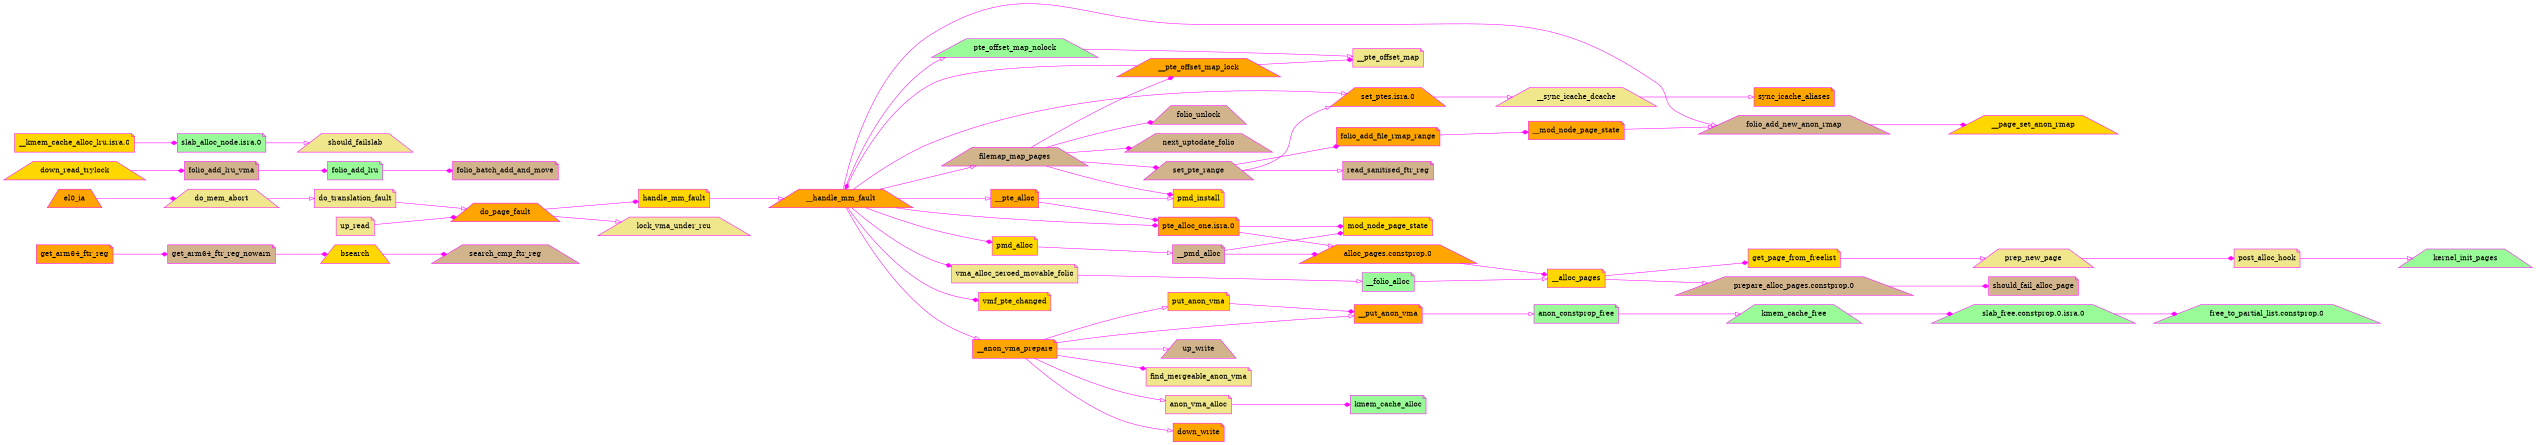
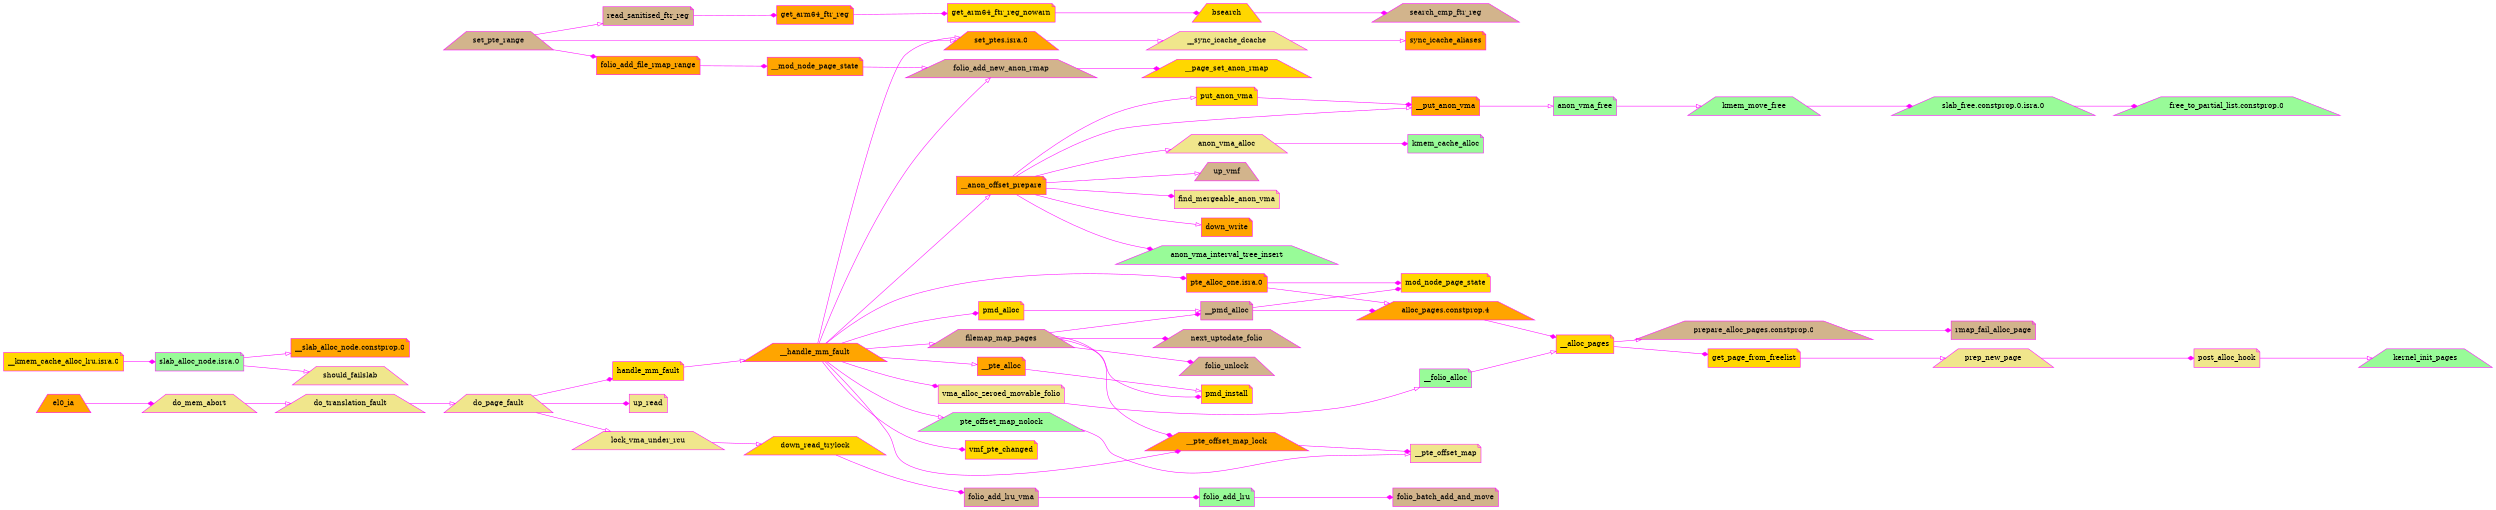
none -> (732, 15)
(968, 74) -> (974, 475)
(1117, 164) -> (1122, 324)
(355, 199) -> (350, 403)
(1095, 211) -> none
(505, 212) -> (499, 403)
(412, 221) -> (582, 403)
(222, 254) -> (1001, 13)
(1388, 254) -> (1446, 311)
none -> (1227, 255)
(2033, 286) -> (1993, 330)
(1576, 314) -> (1585, 106)
(1794, 314) -> (1754, 106)
none -> (350, 348)
(1015, 349) -> (1001, 186)
(1199, 349) -> (1227, 172)
(1199, 405) -> (1227, 144)
none -> (734, 443)
